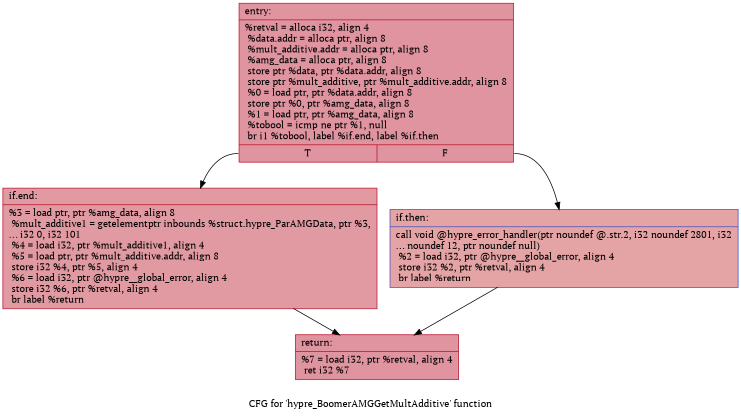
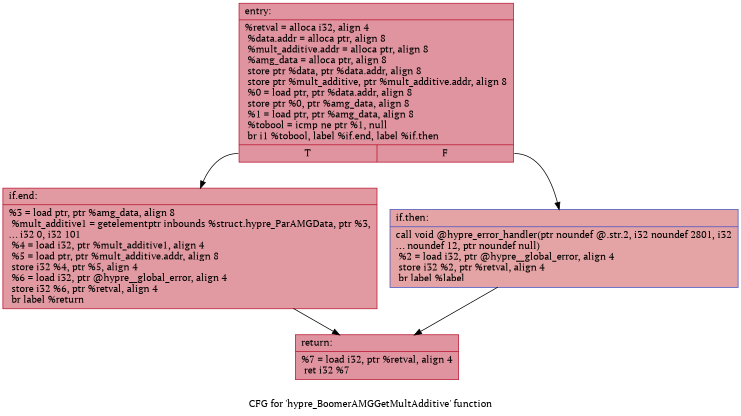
(434, 278) -> (430, 278)
